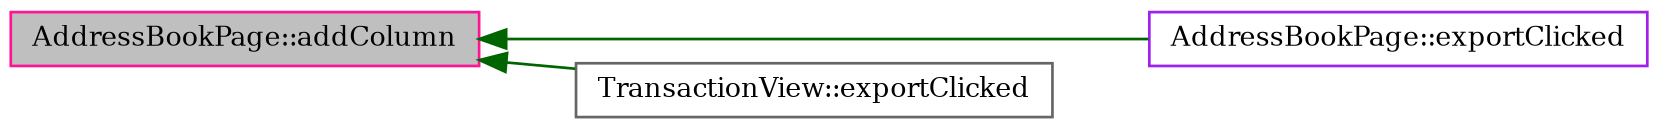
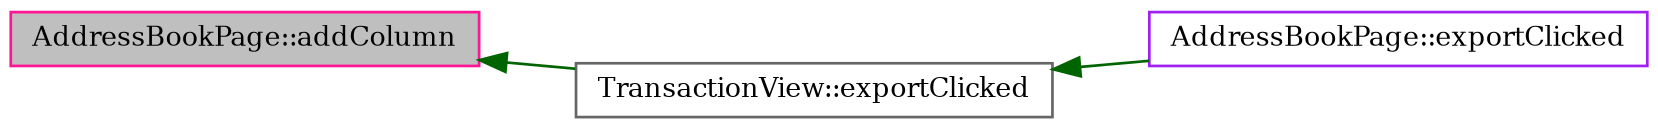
(828, 39) -> (1115, 64)
